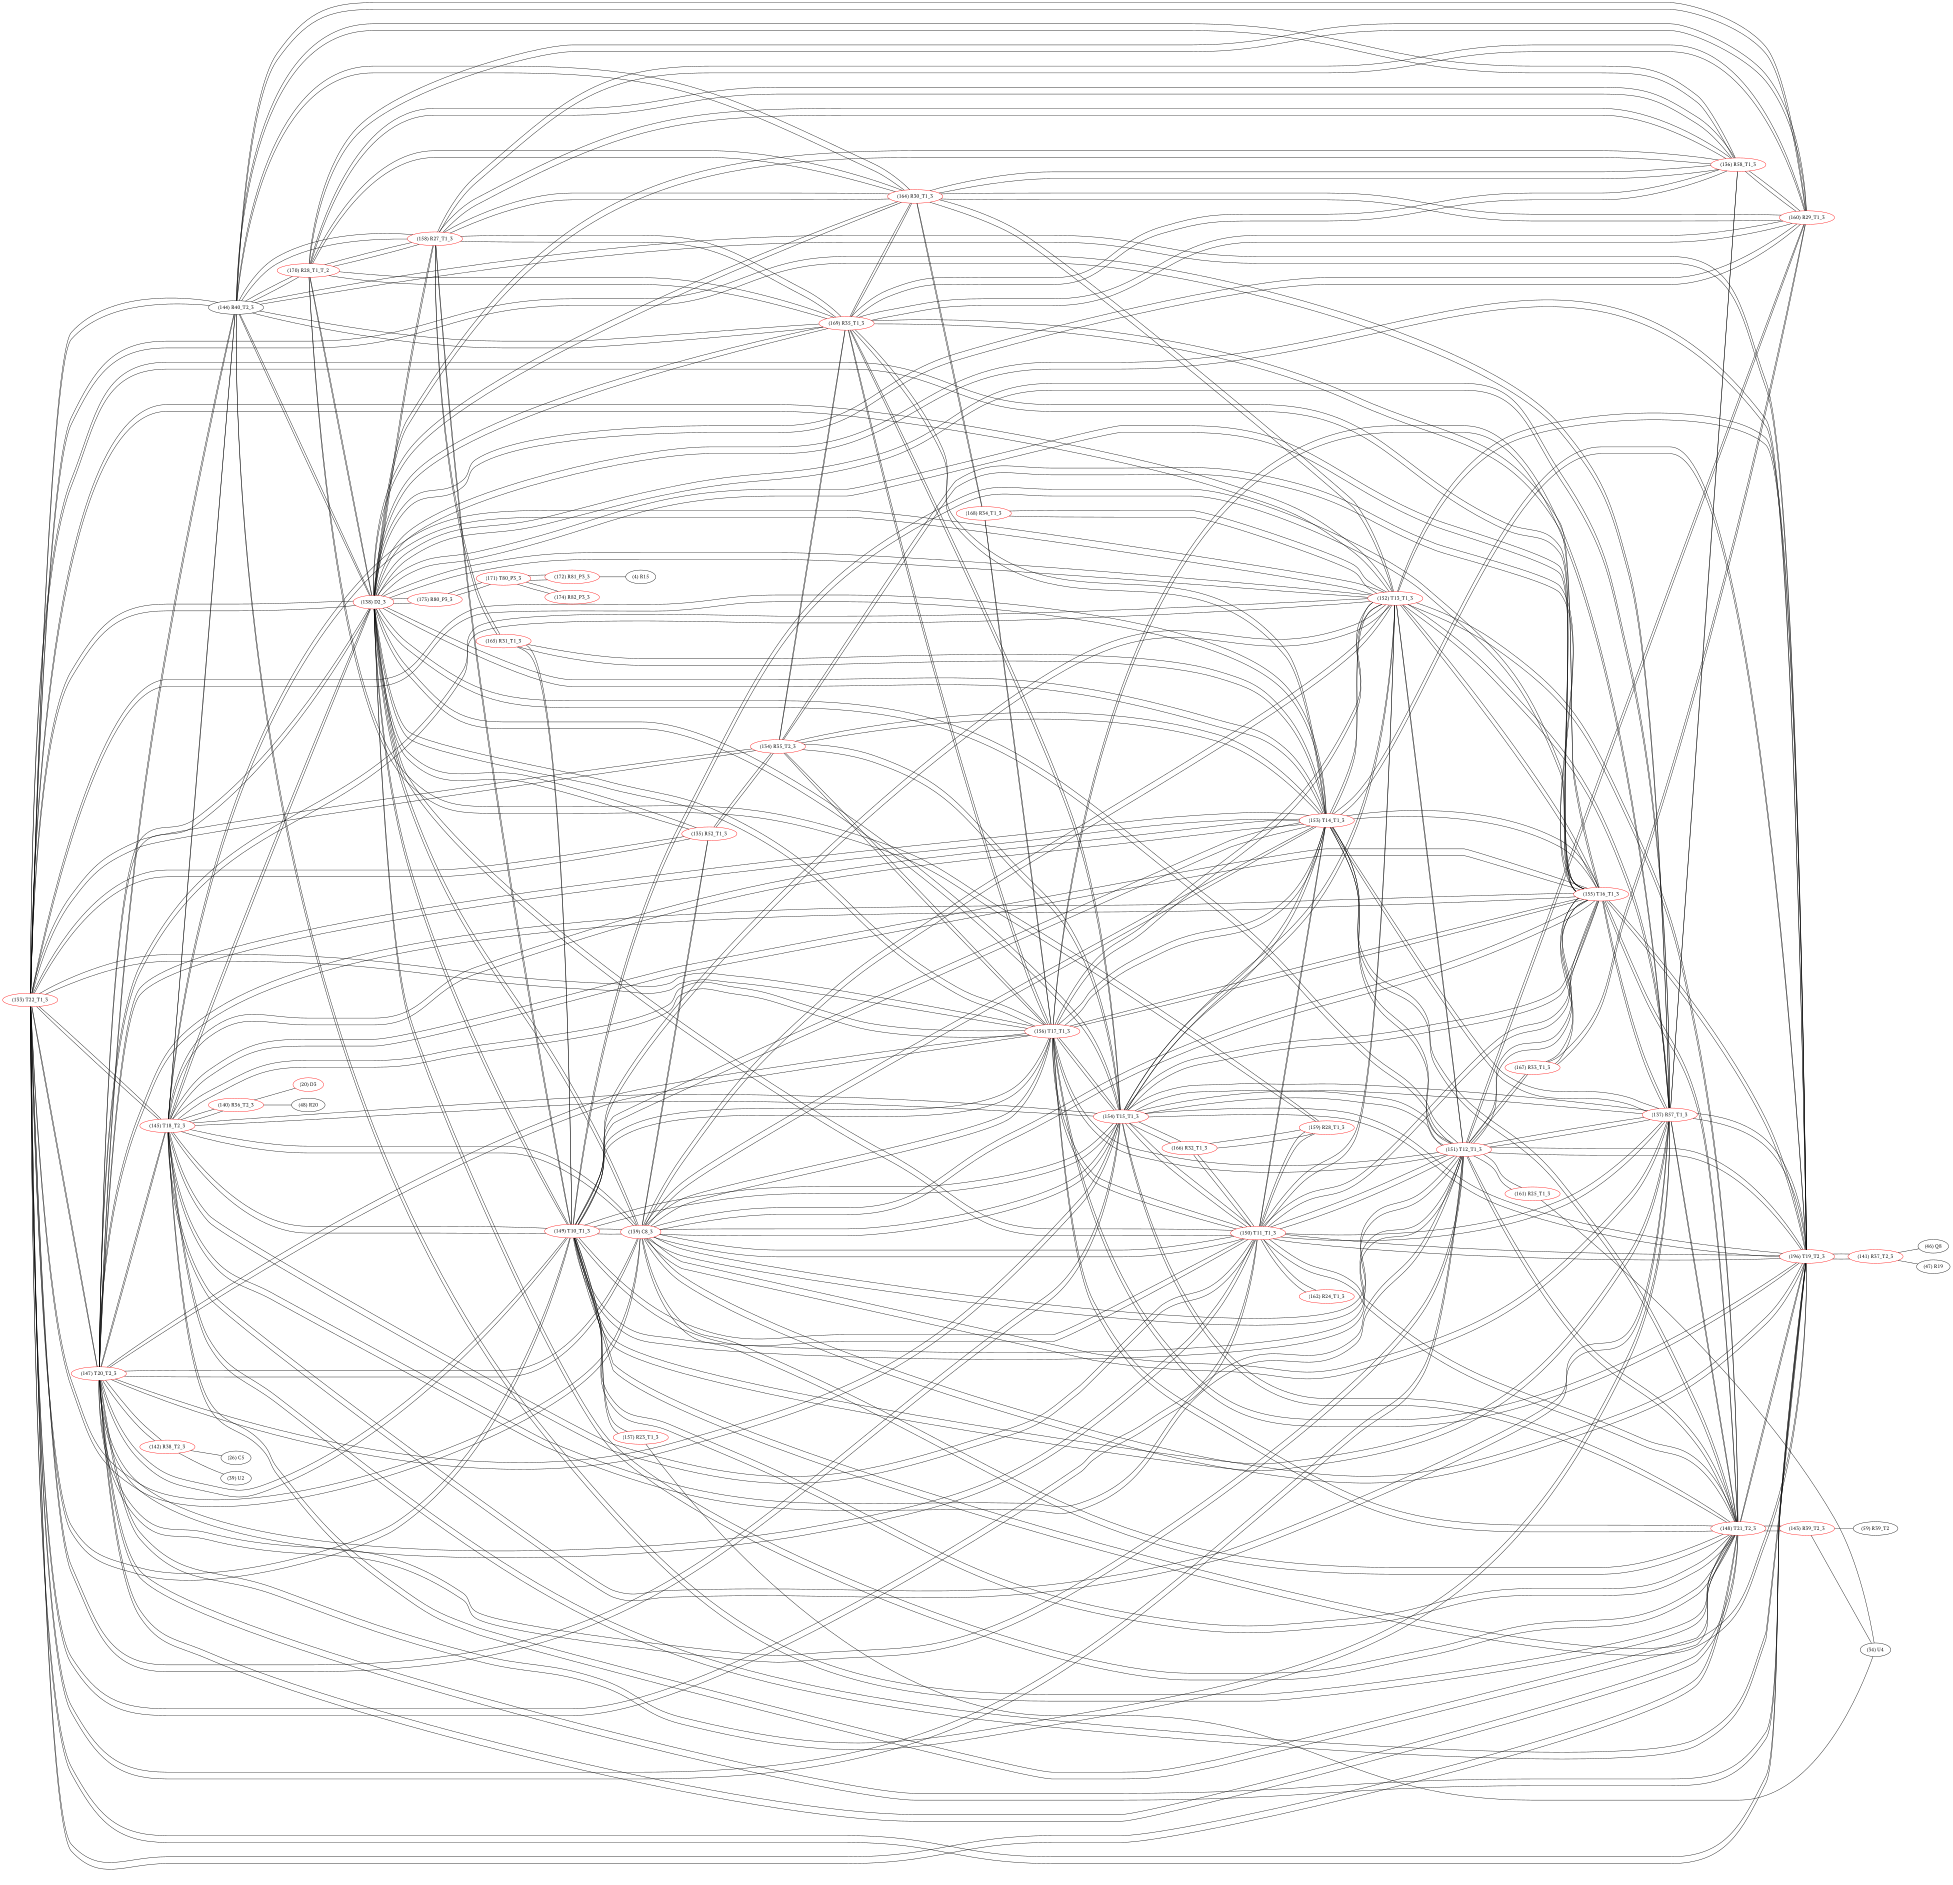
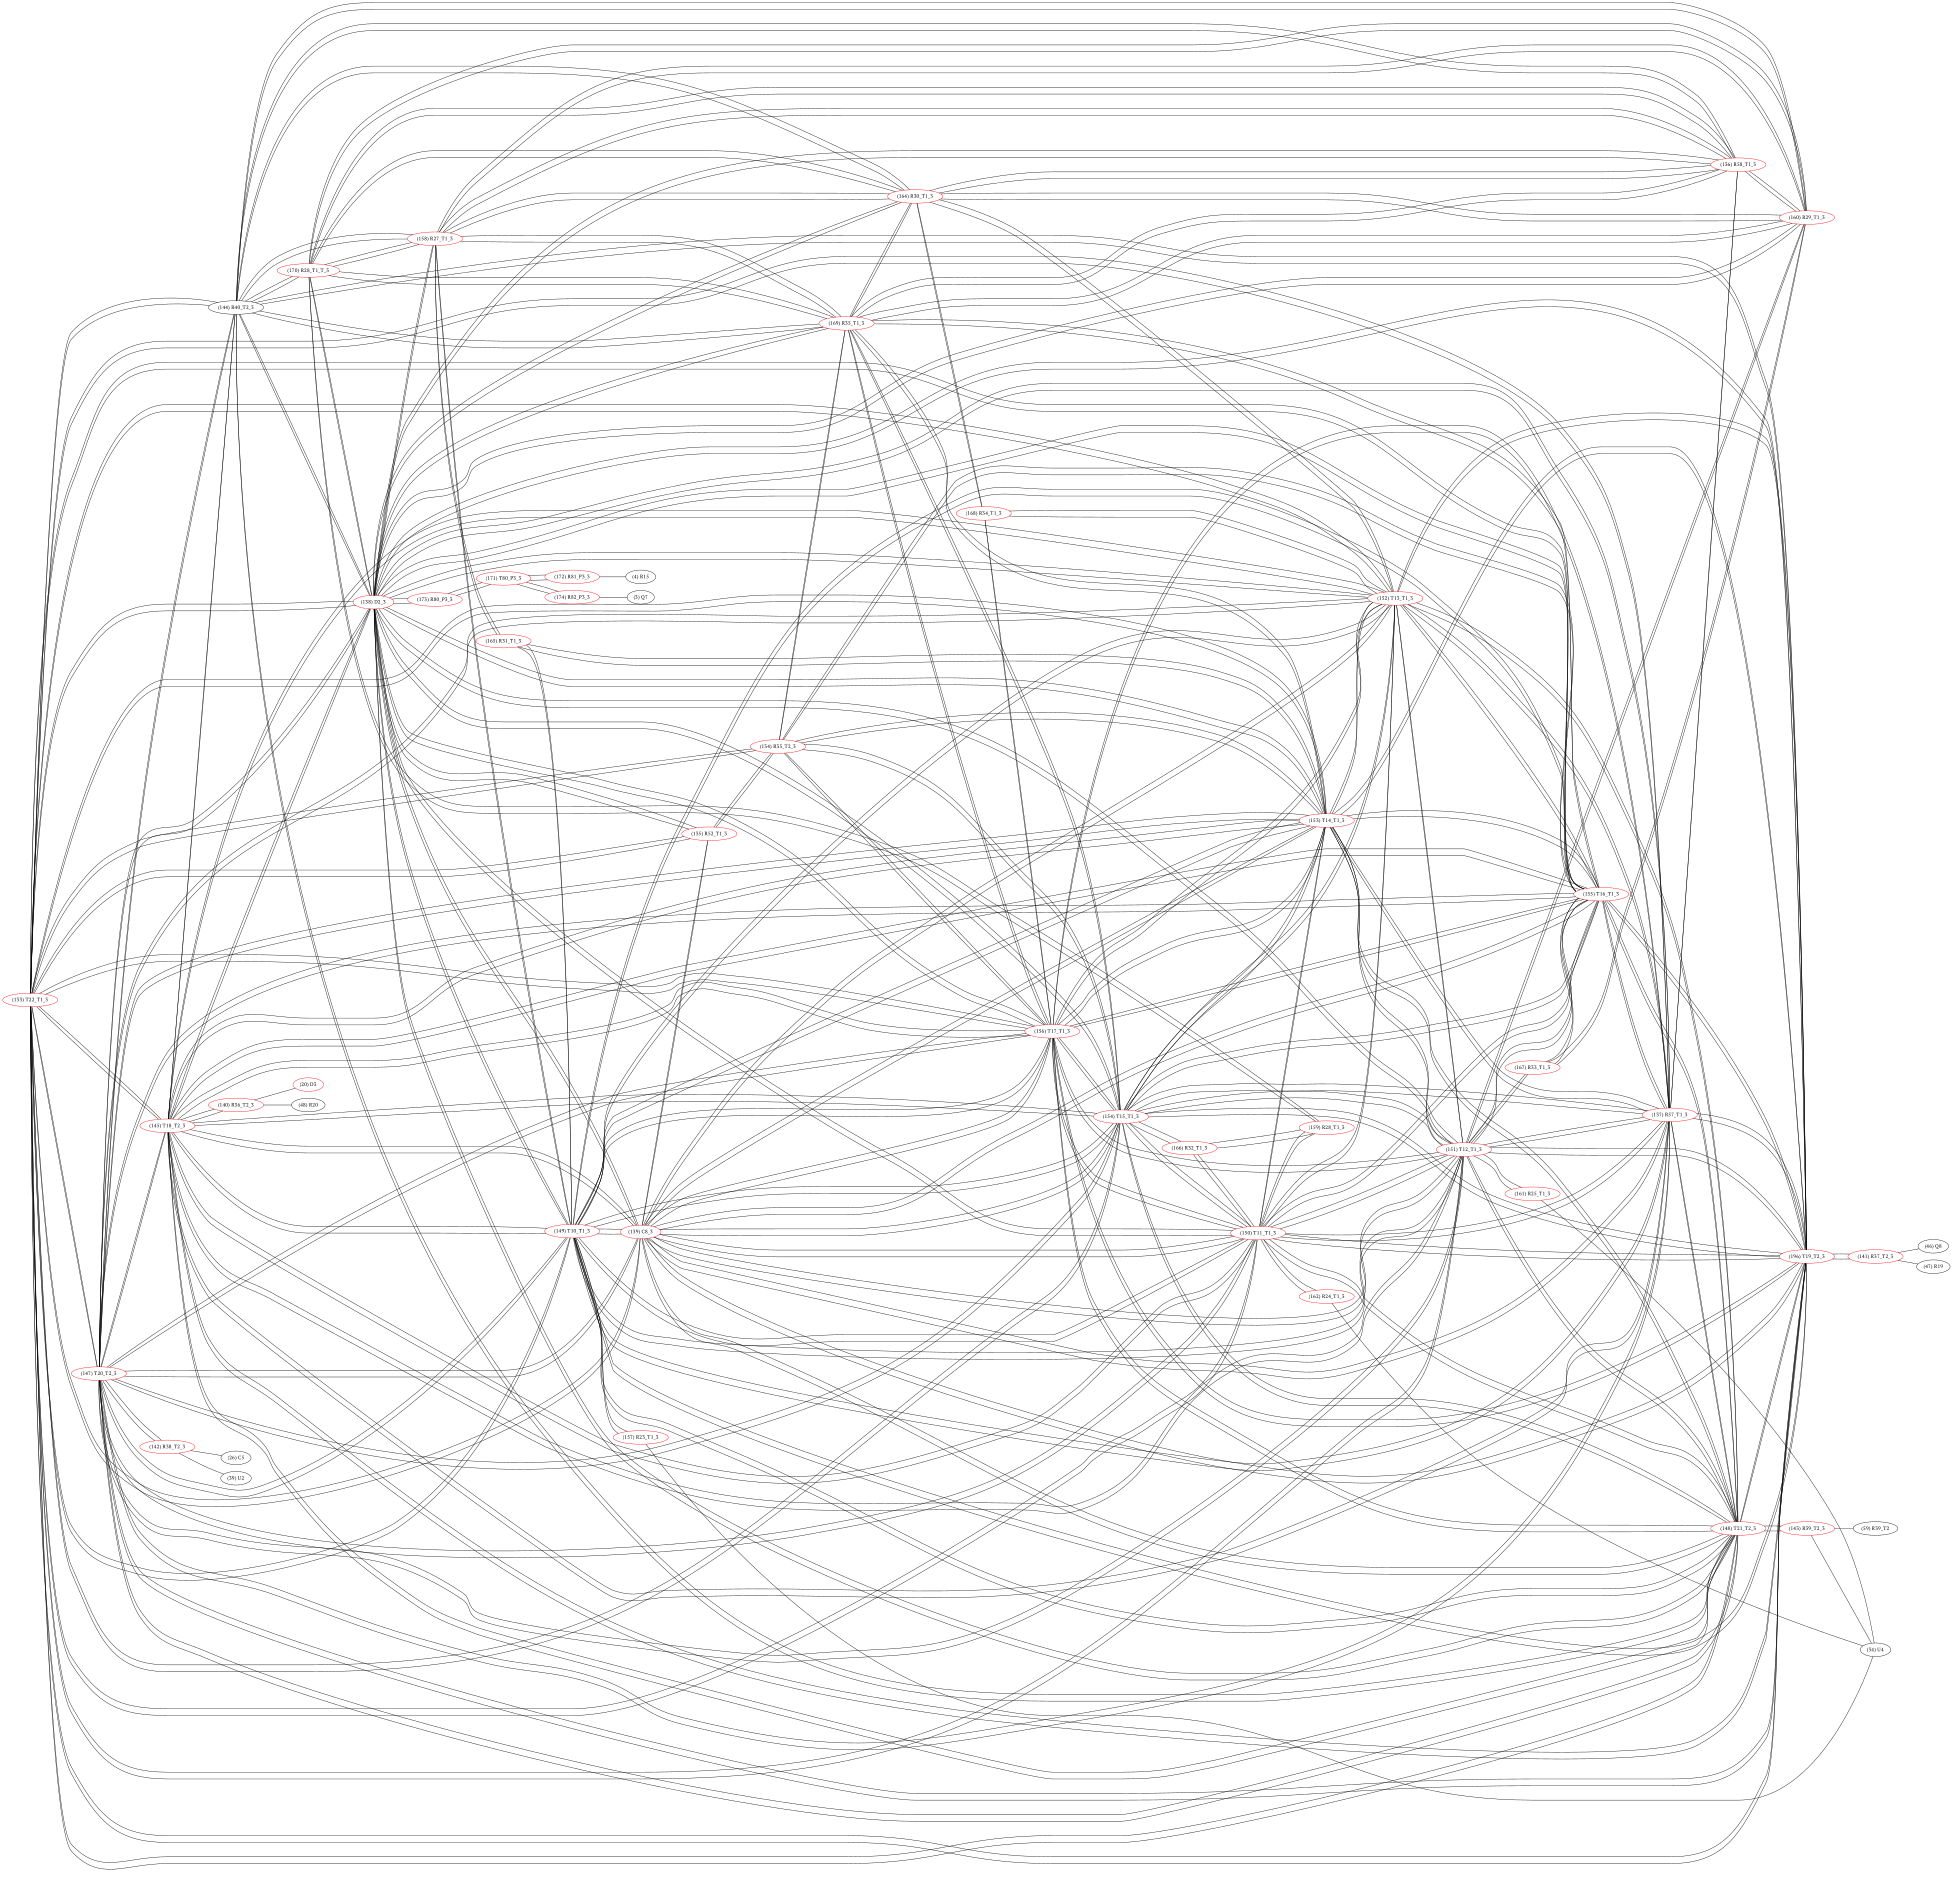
(308, 270) -> (308, 270)
none -> (641, 597)
none -> (1568, 1519)
